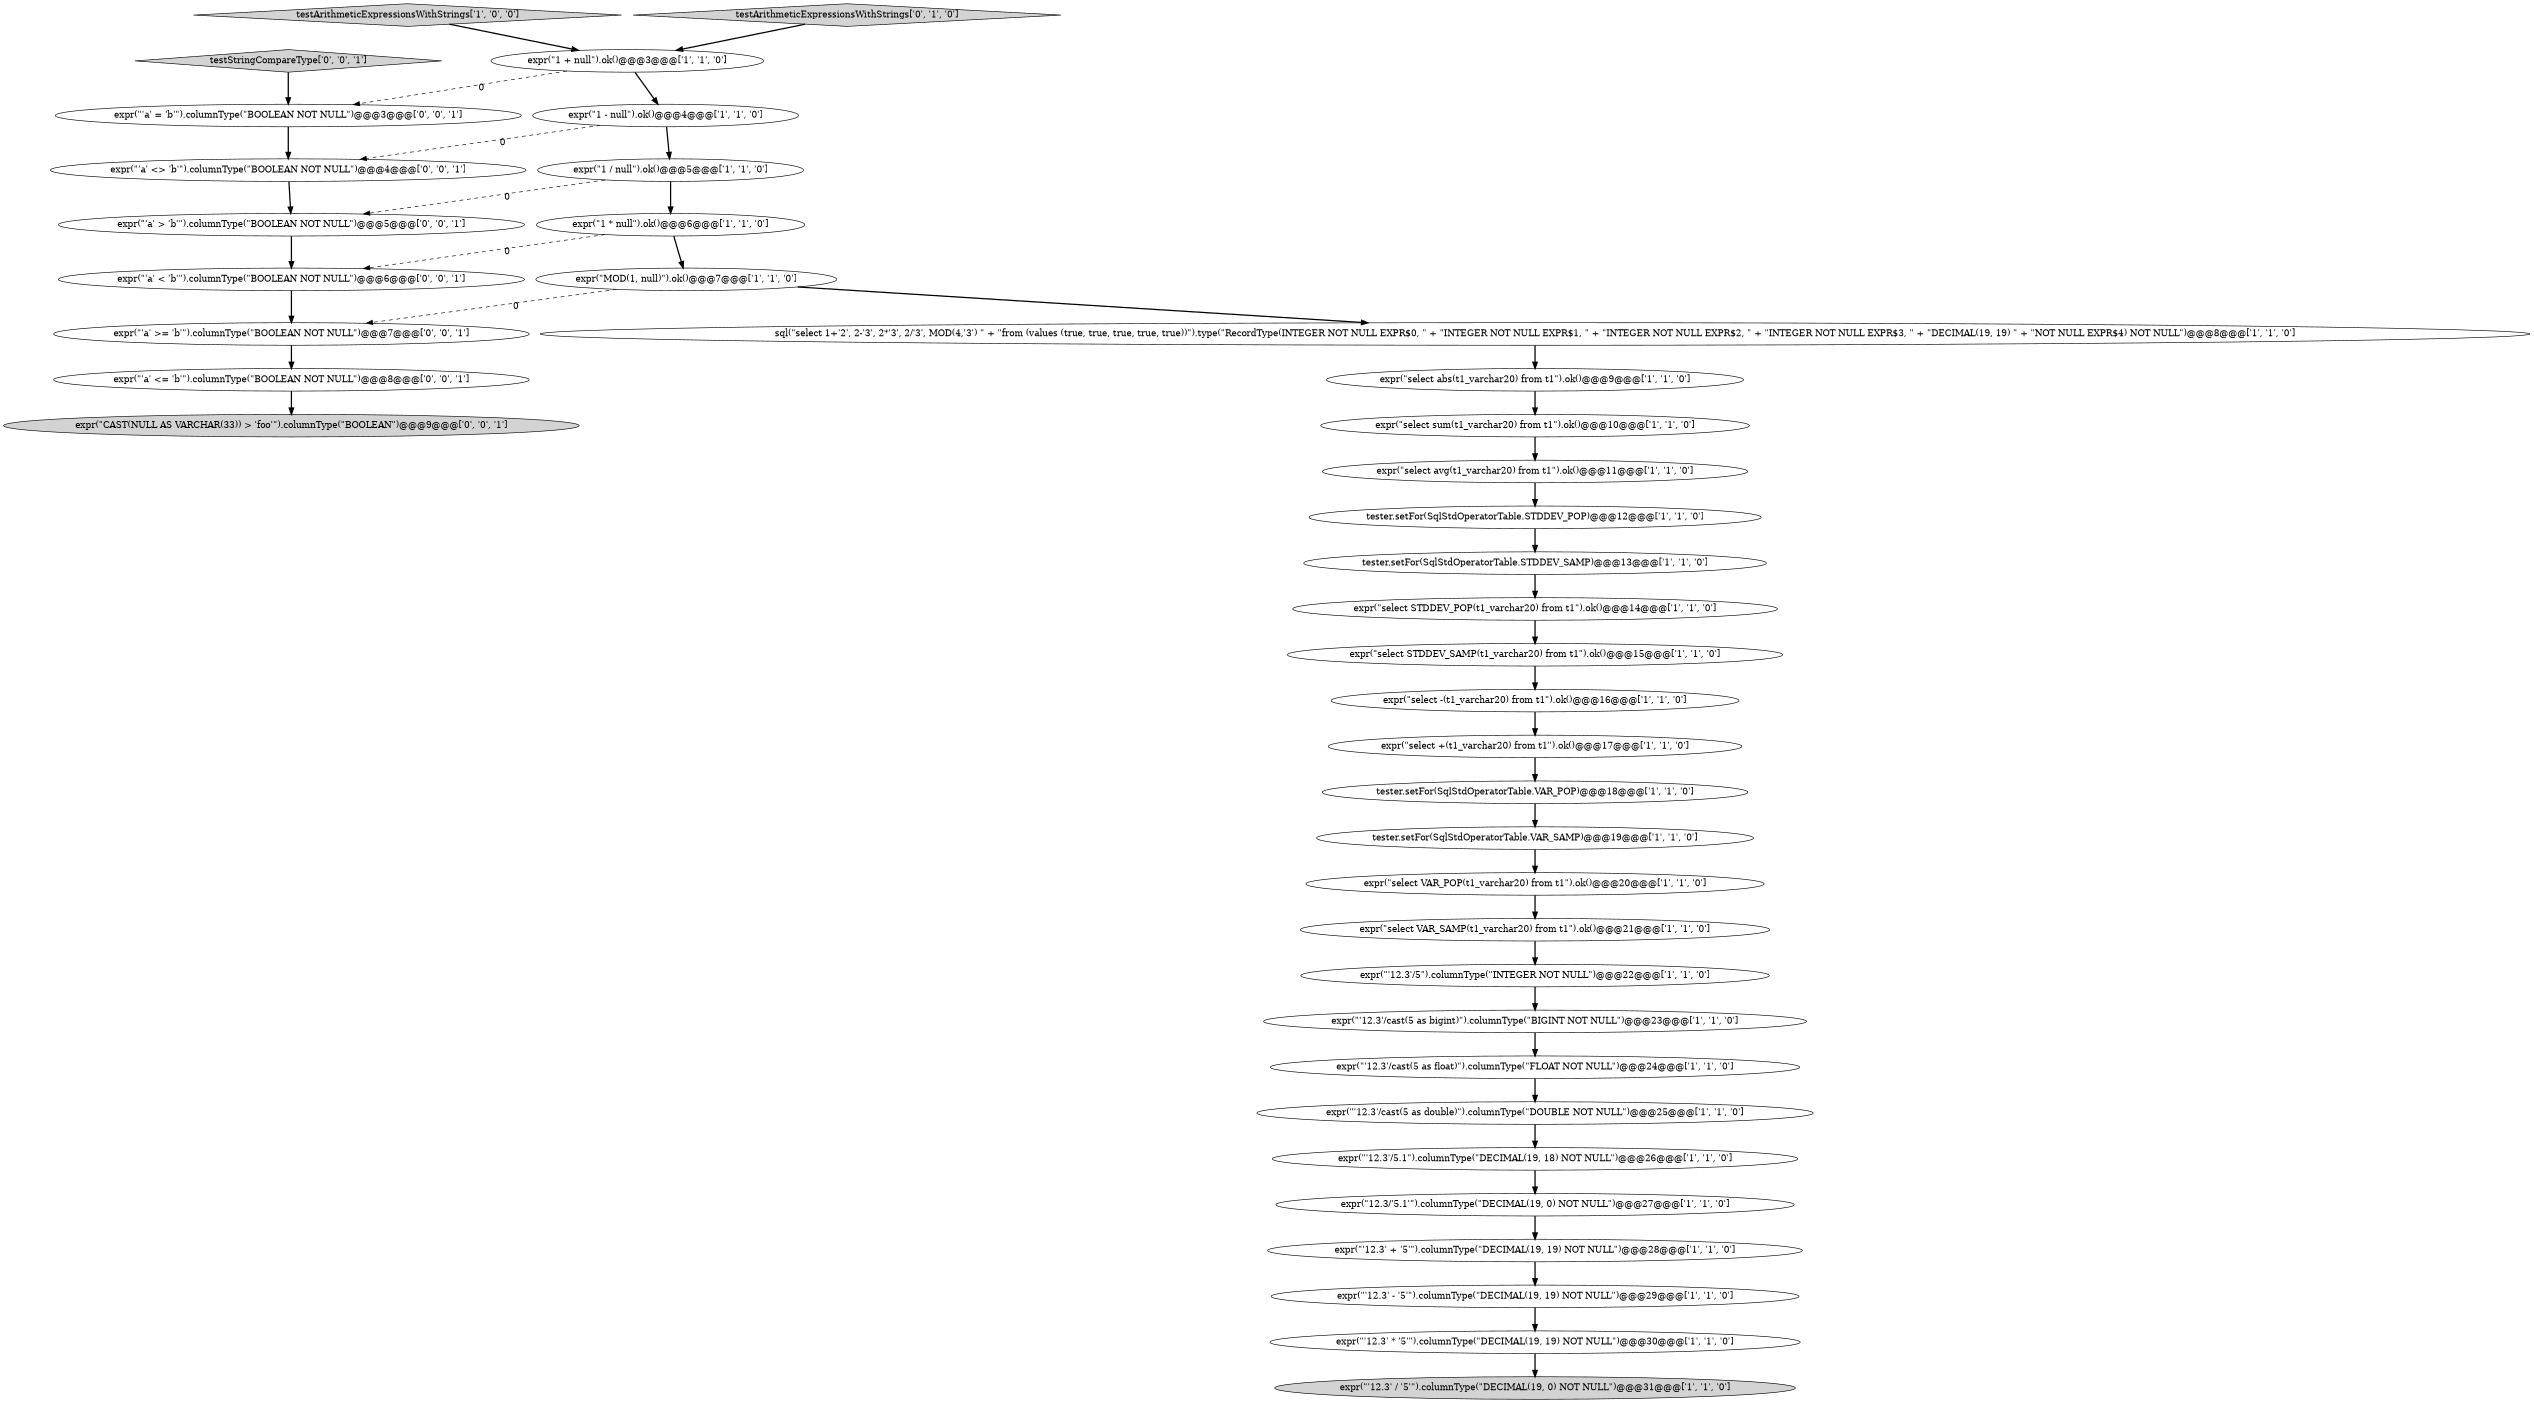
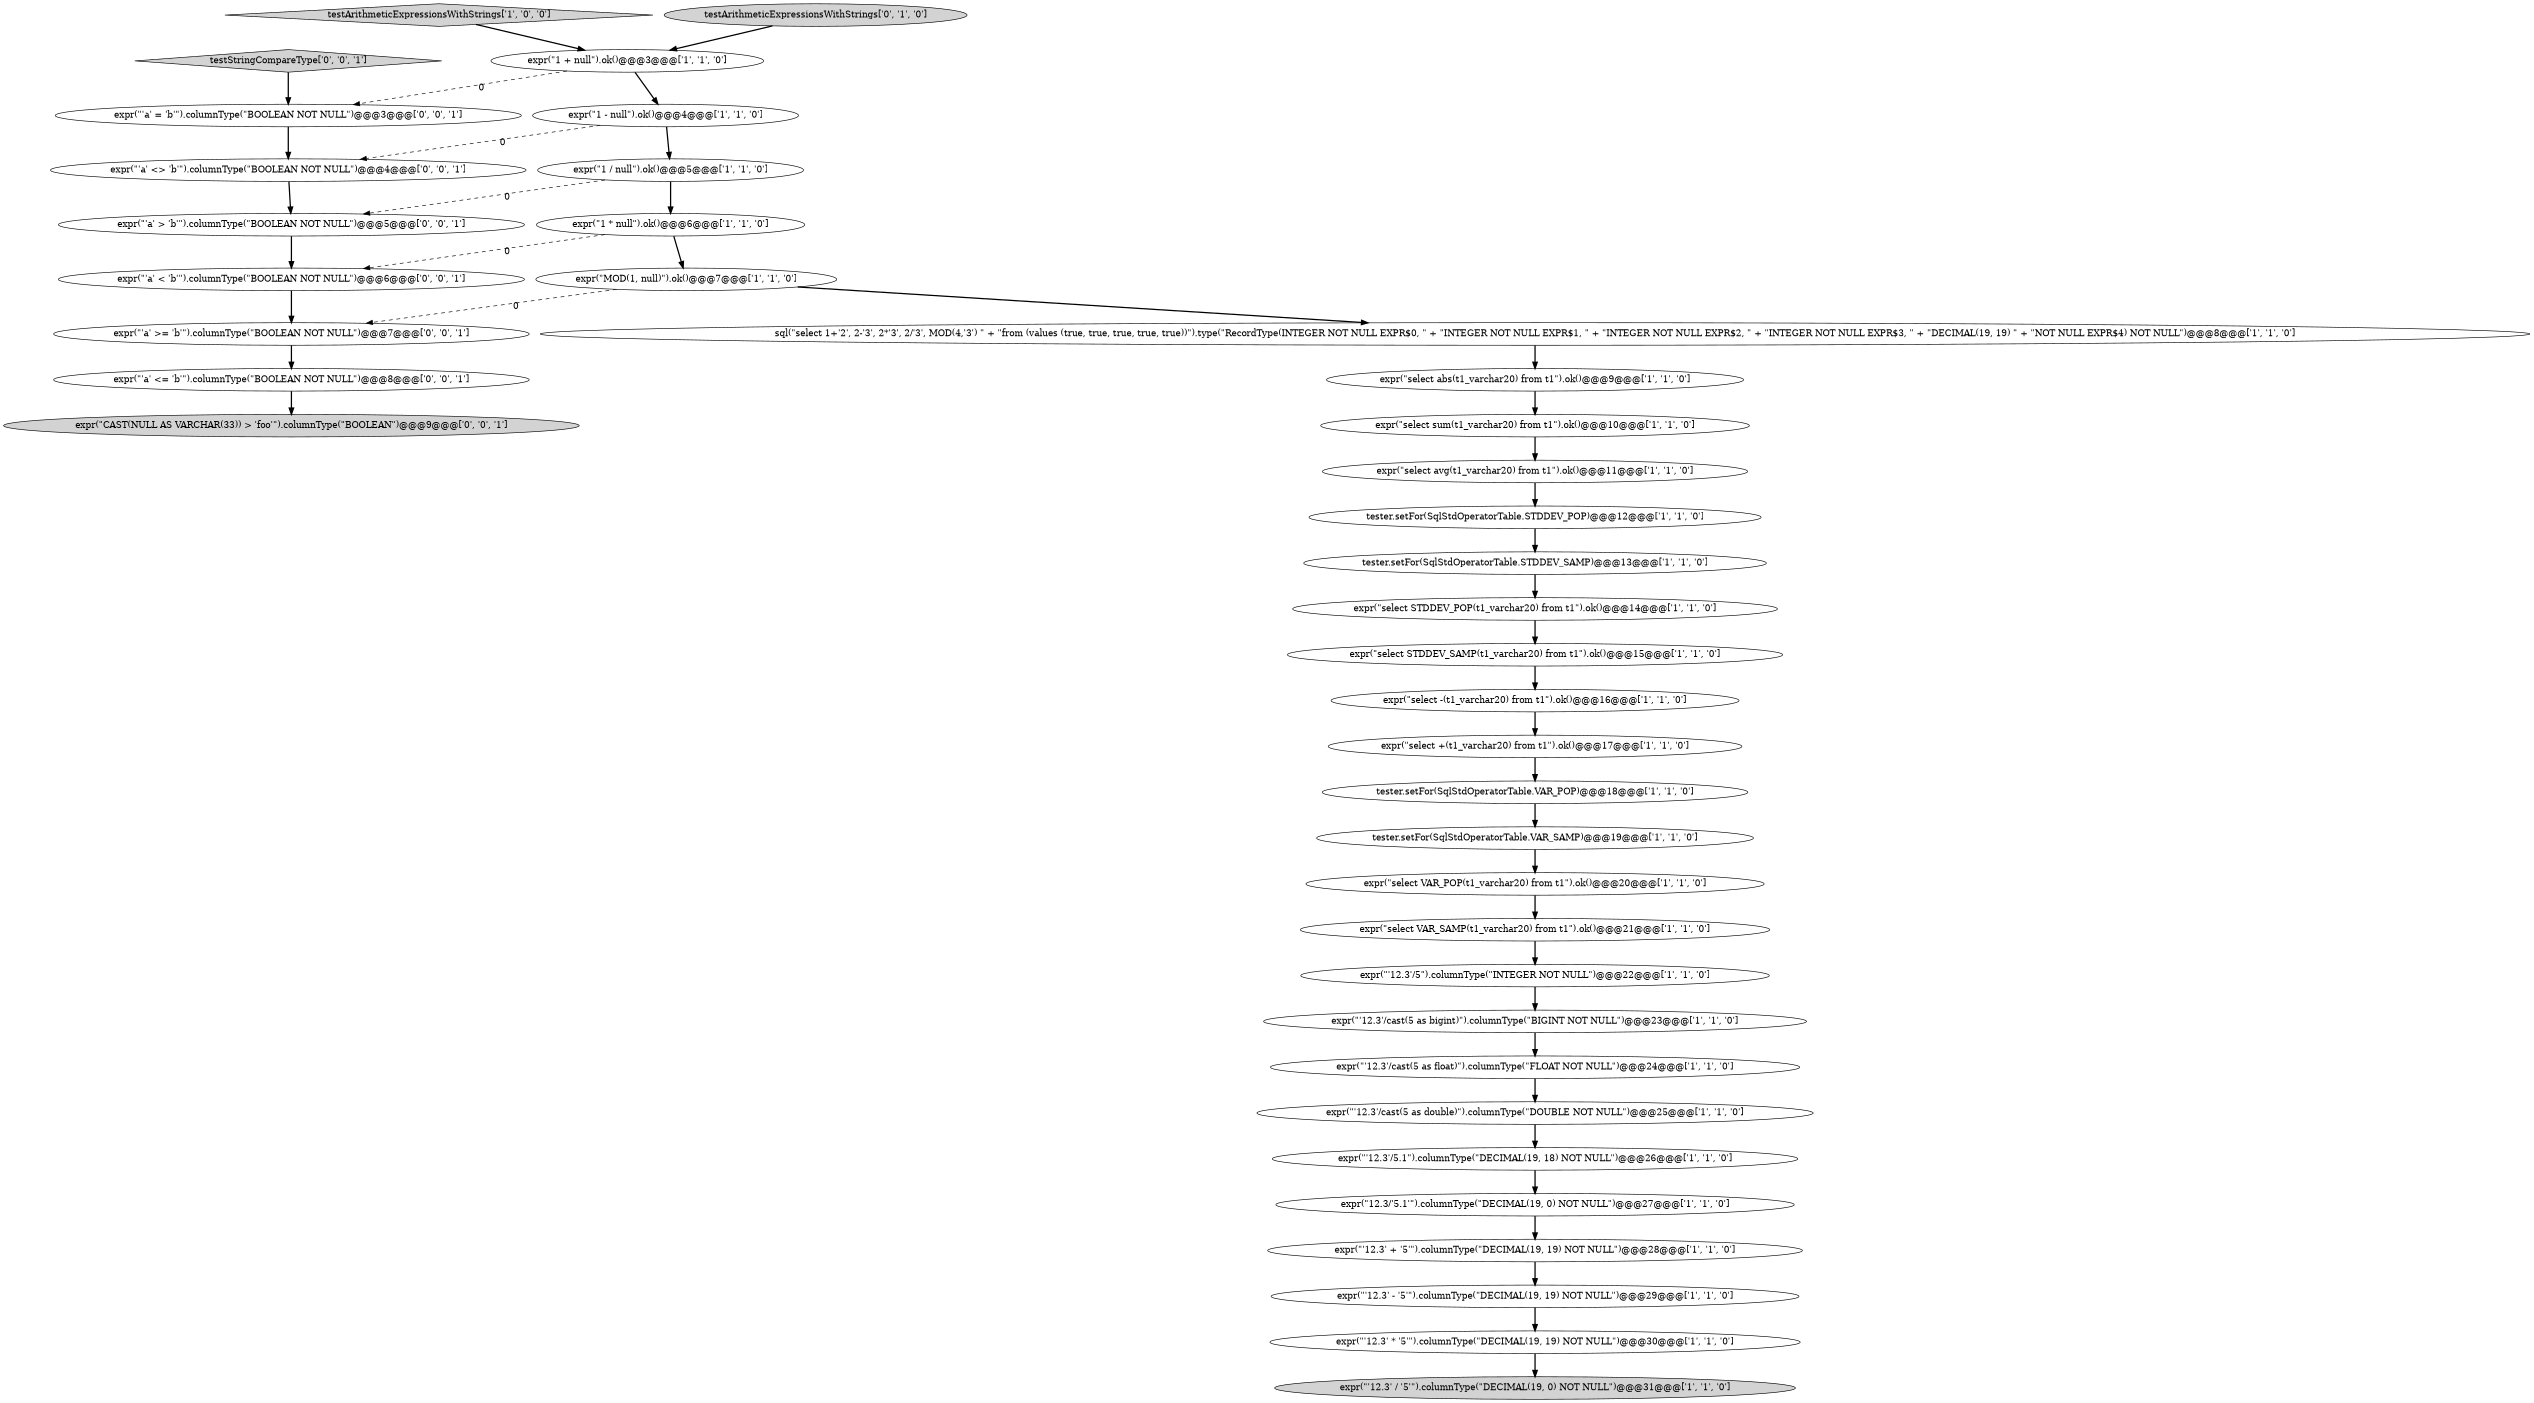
(847, 15) -> (816, 15)
